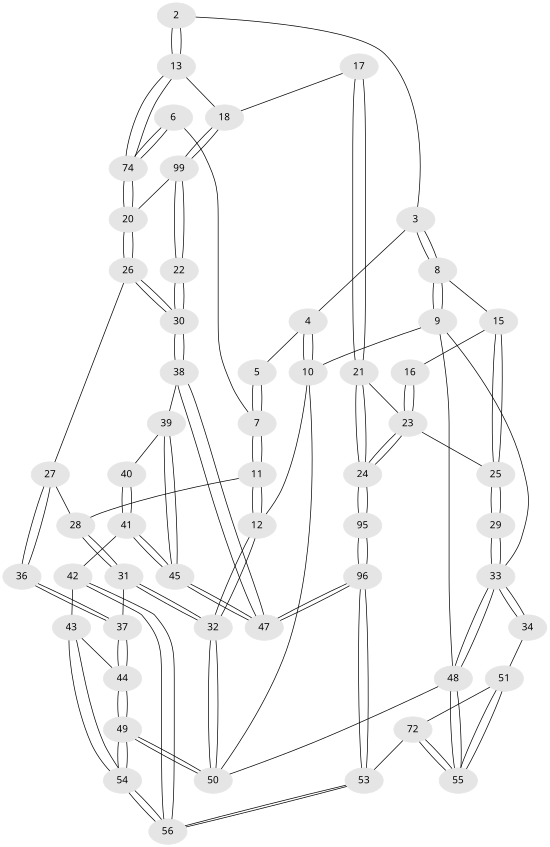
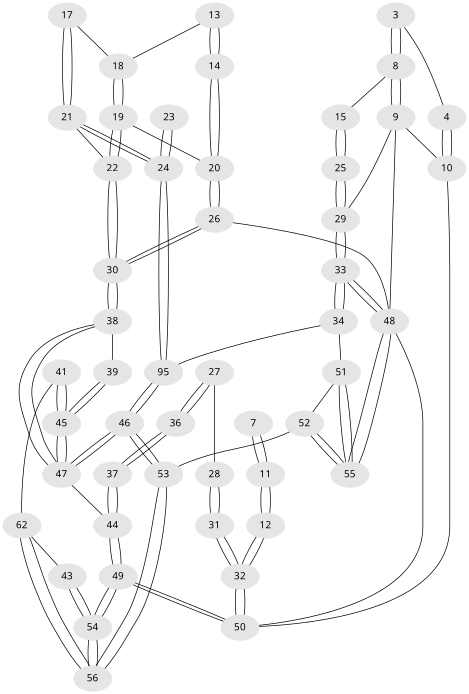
(176, 16) -> none
(174, 118) -> none
(128, 169) -> (215, 67)
(179, 169) -> (118, 118)
none -> (249, 342)
(89, 373) -> (329, 242)
(257, 373) -> none
(410, 373) -> none
(384, 398) -> (90, 143)
(515, 443) -> (372, 170)
(453, 450) -> none
(294, 452) -> none
(127, 475) -> none
(160, 495) -> none
(73, 577) -> (22, 526)
(363, 577) -> (125, 424)
(123, 602) -> none
(97, 653) -> (87, 500)
(413, 730) -> (305, 424)
